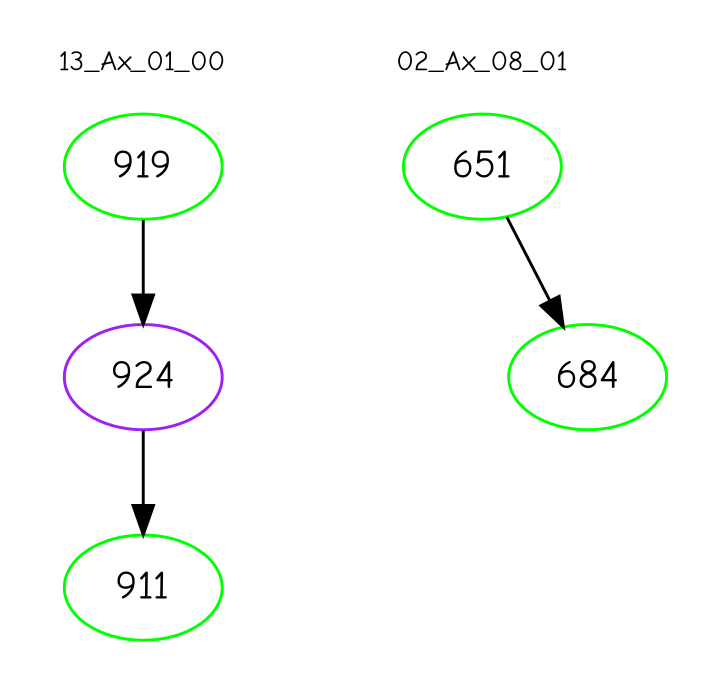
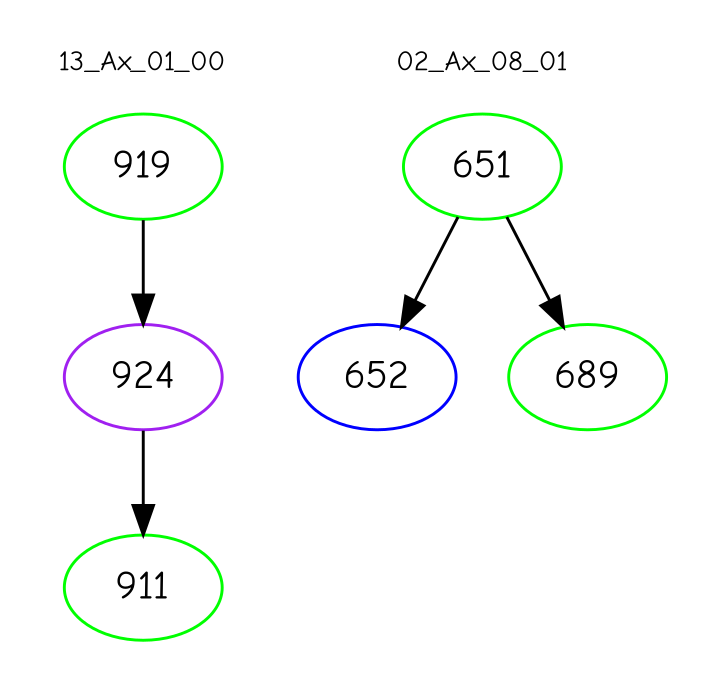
none -> (377, 377)
(588, 377) -> (588, 377)
